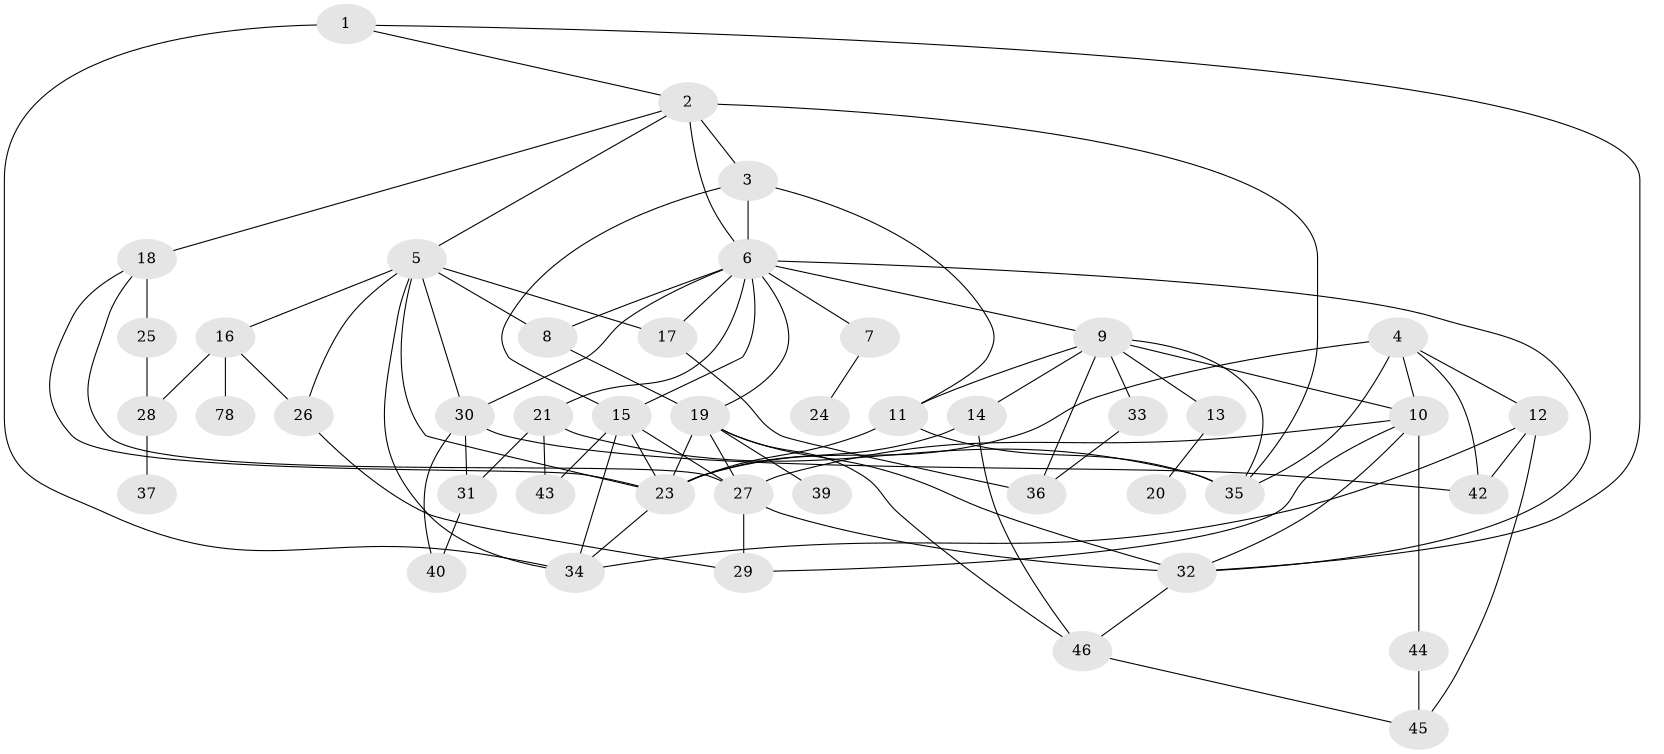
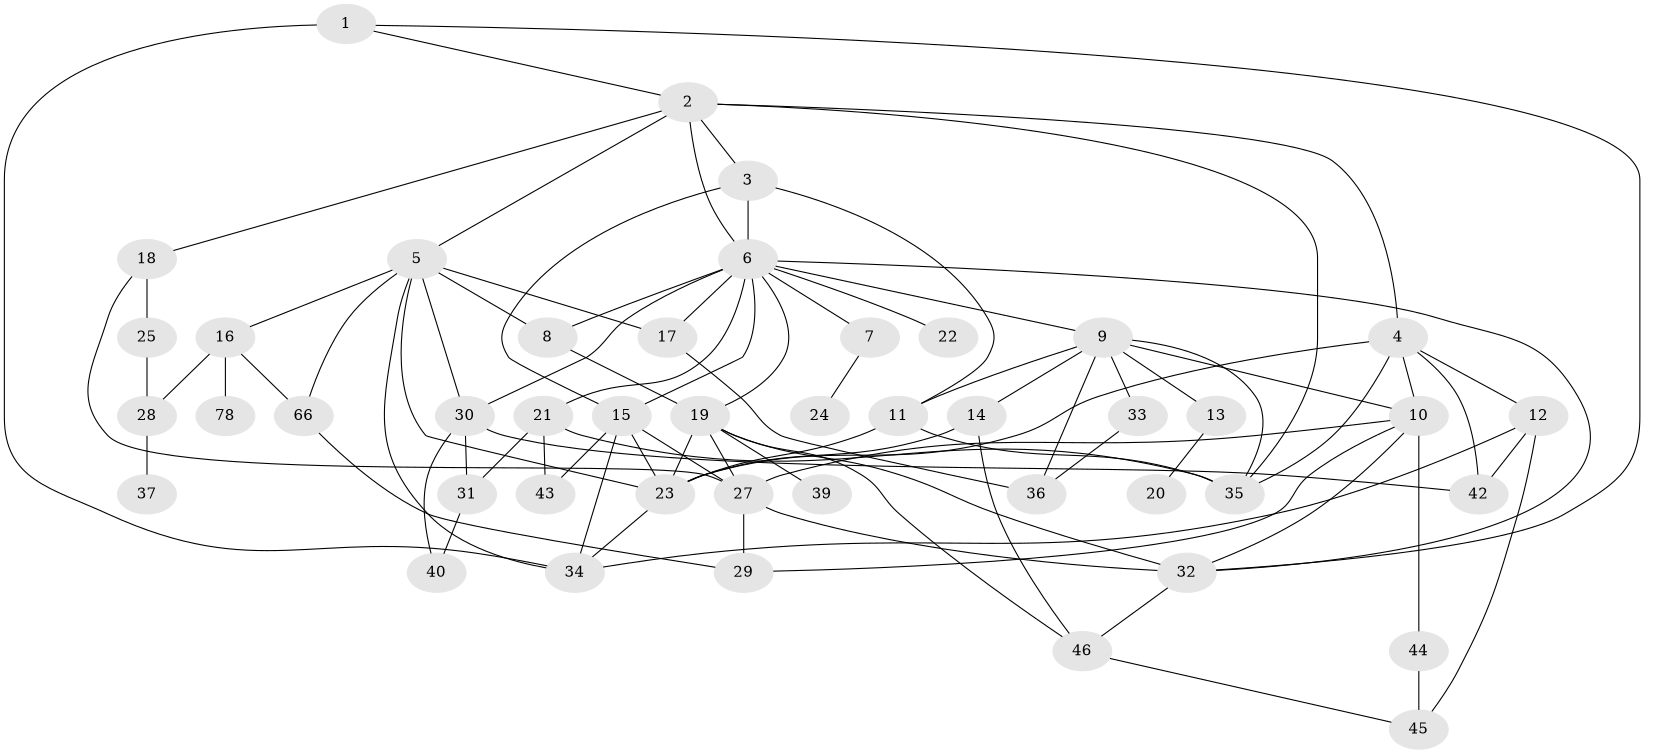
none -> (1114, 125)
none -> (948, 338)
(304, 416) -> (304, 416)
(121, 452) -> none
